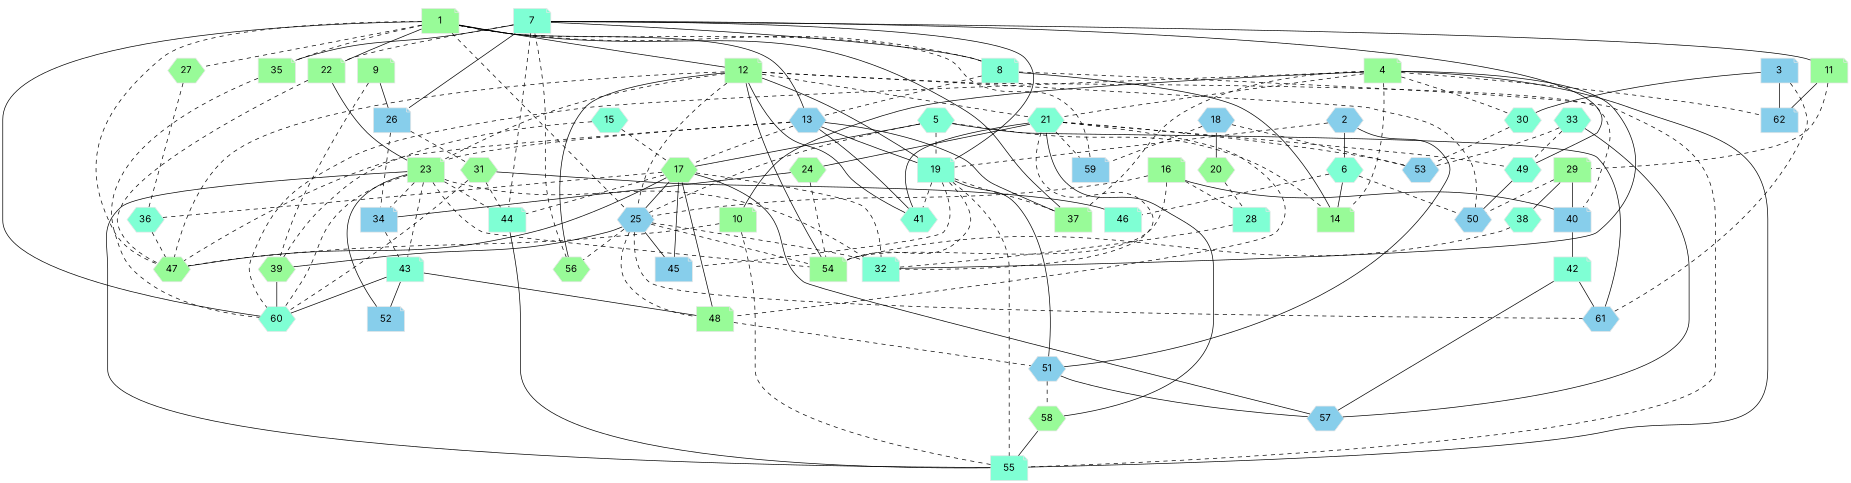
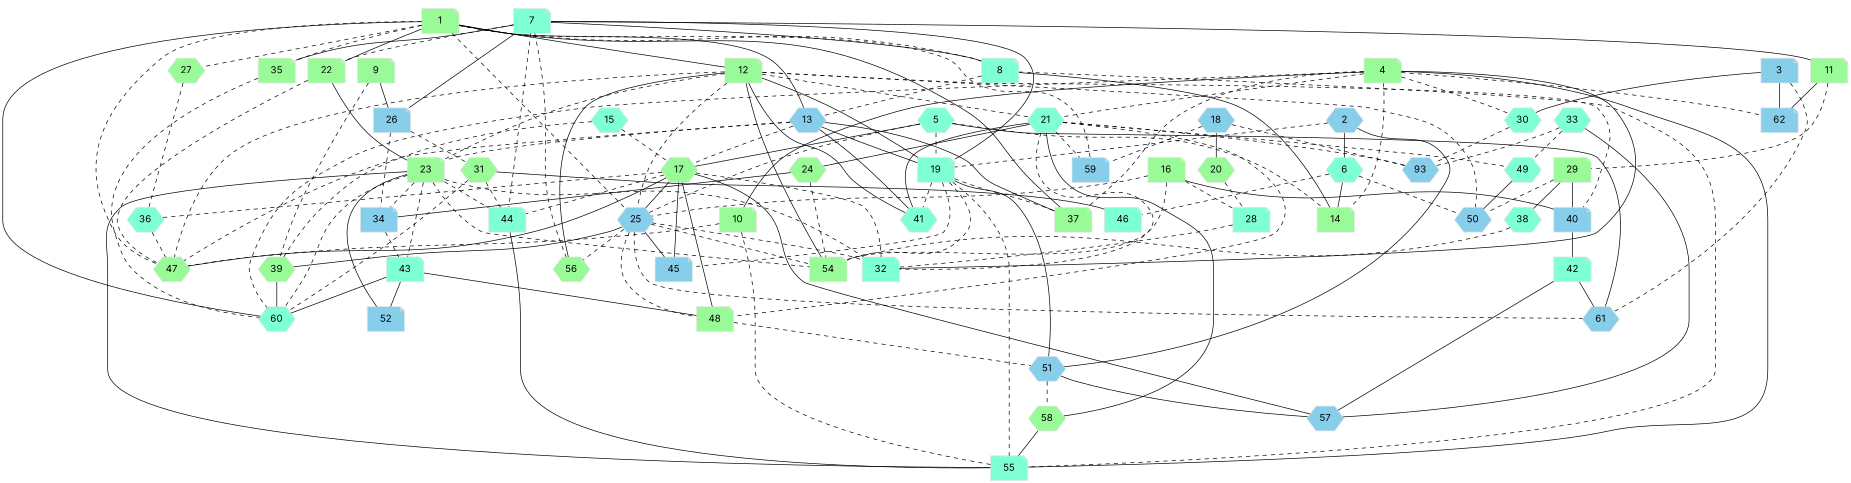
(1126, 34) -> none
(1421, 170) -> (1421, 170)
